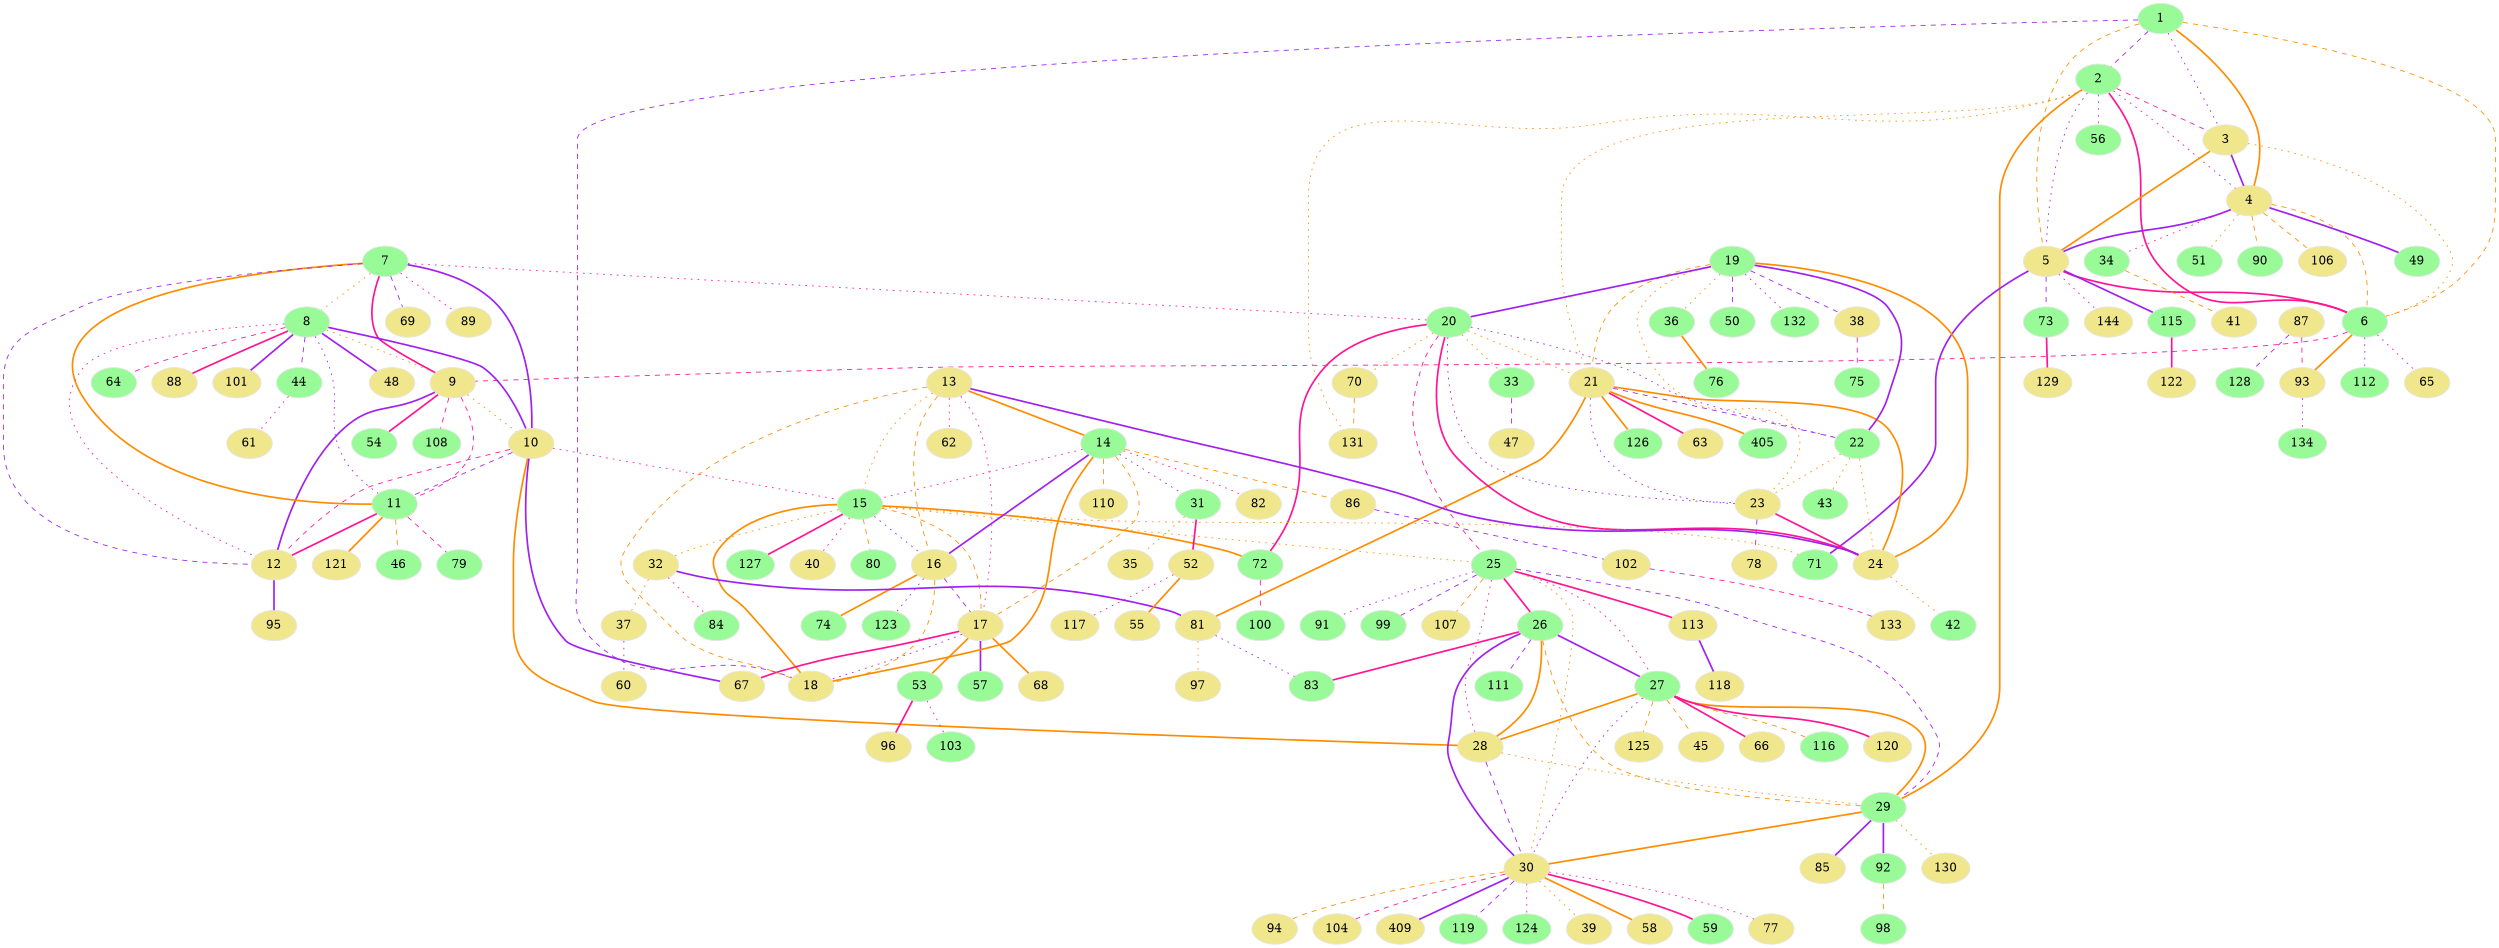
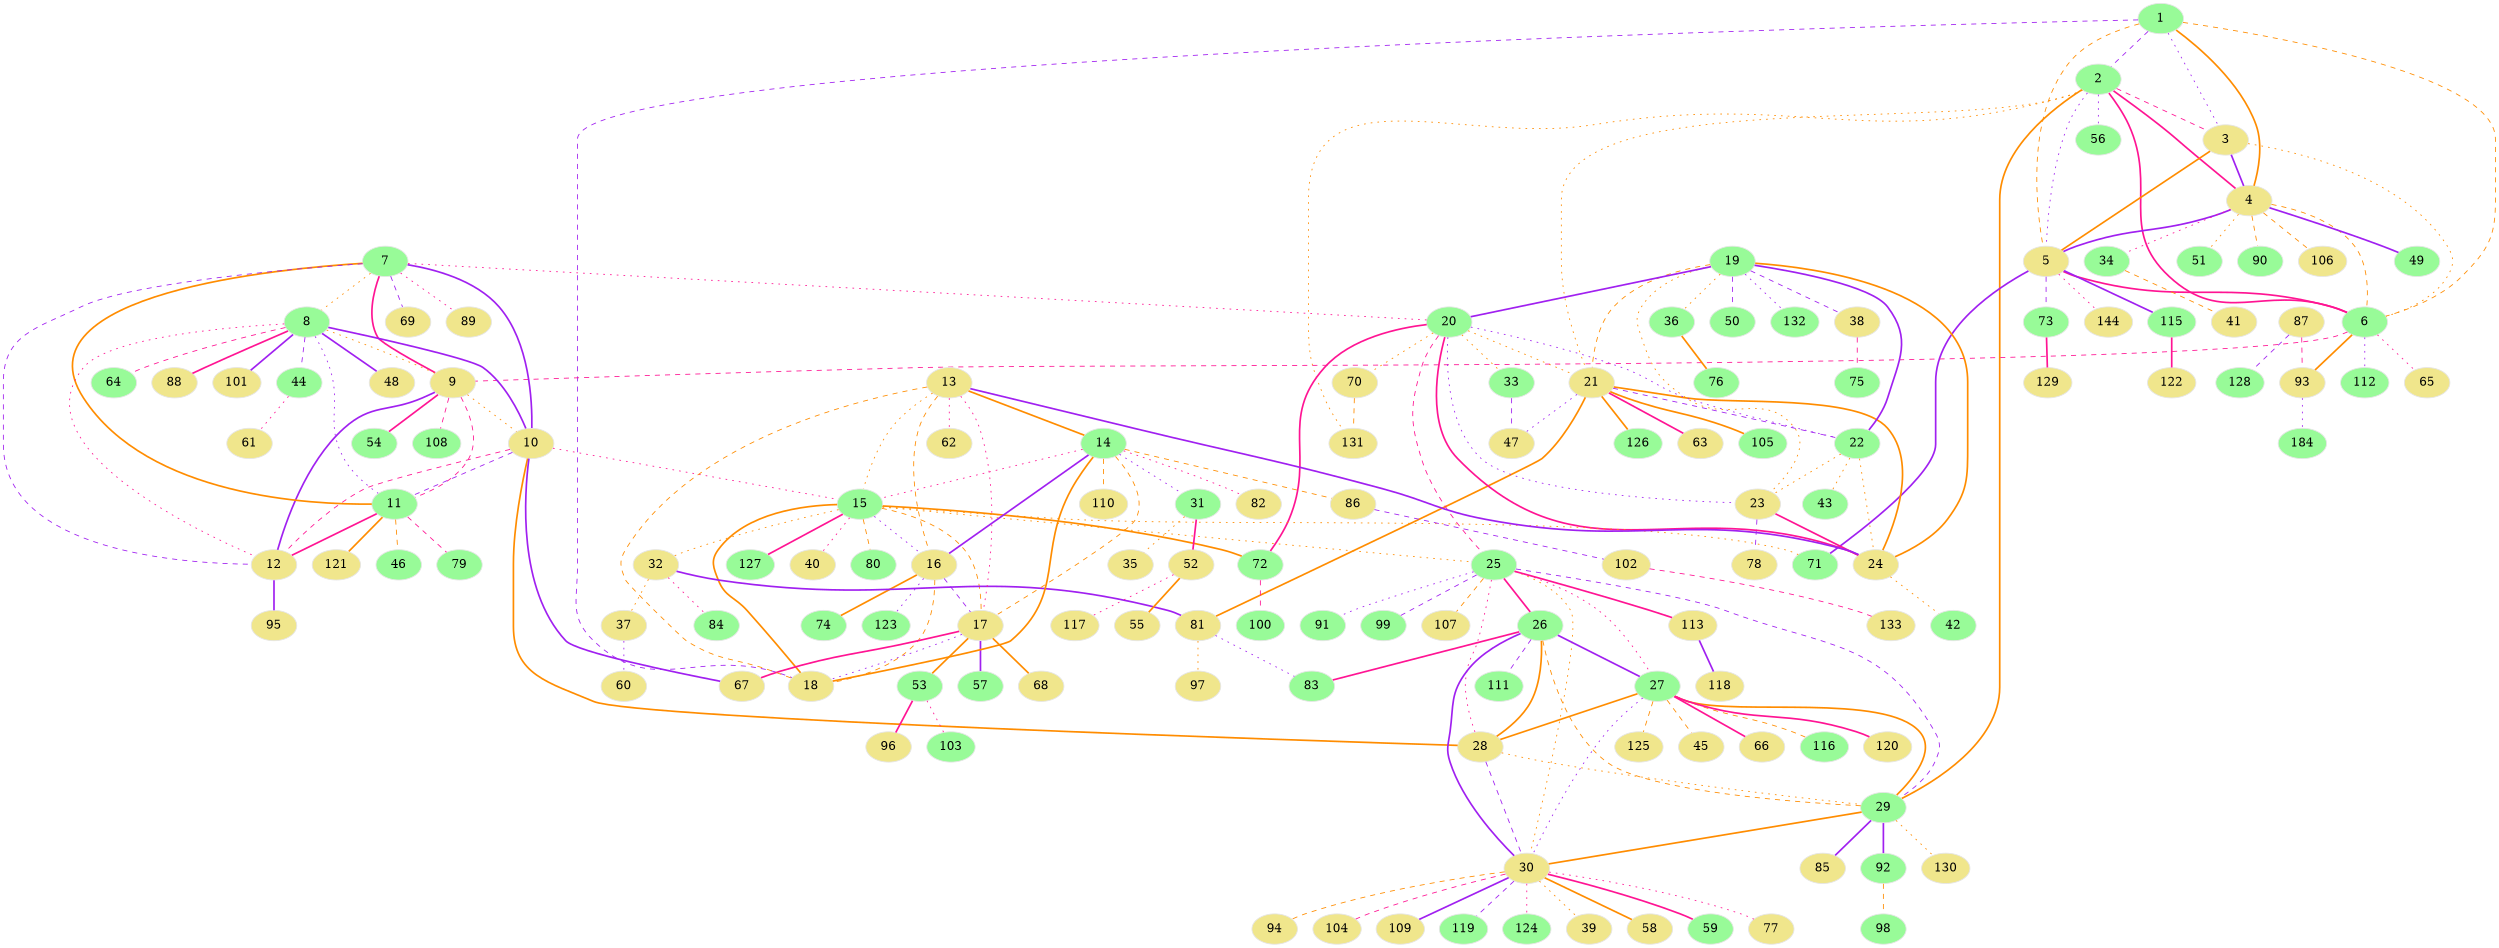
(2176, 138) -> (2176, 138)
(1763, 443) -> (1763, 443)
(2302, 443) -> (2302, 443)
(1636, 481) -> (1552, 413)
(1400, 929) -> (1400, 929)
